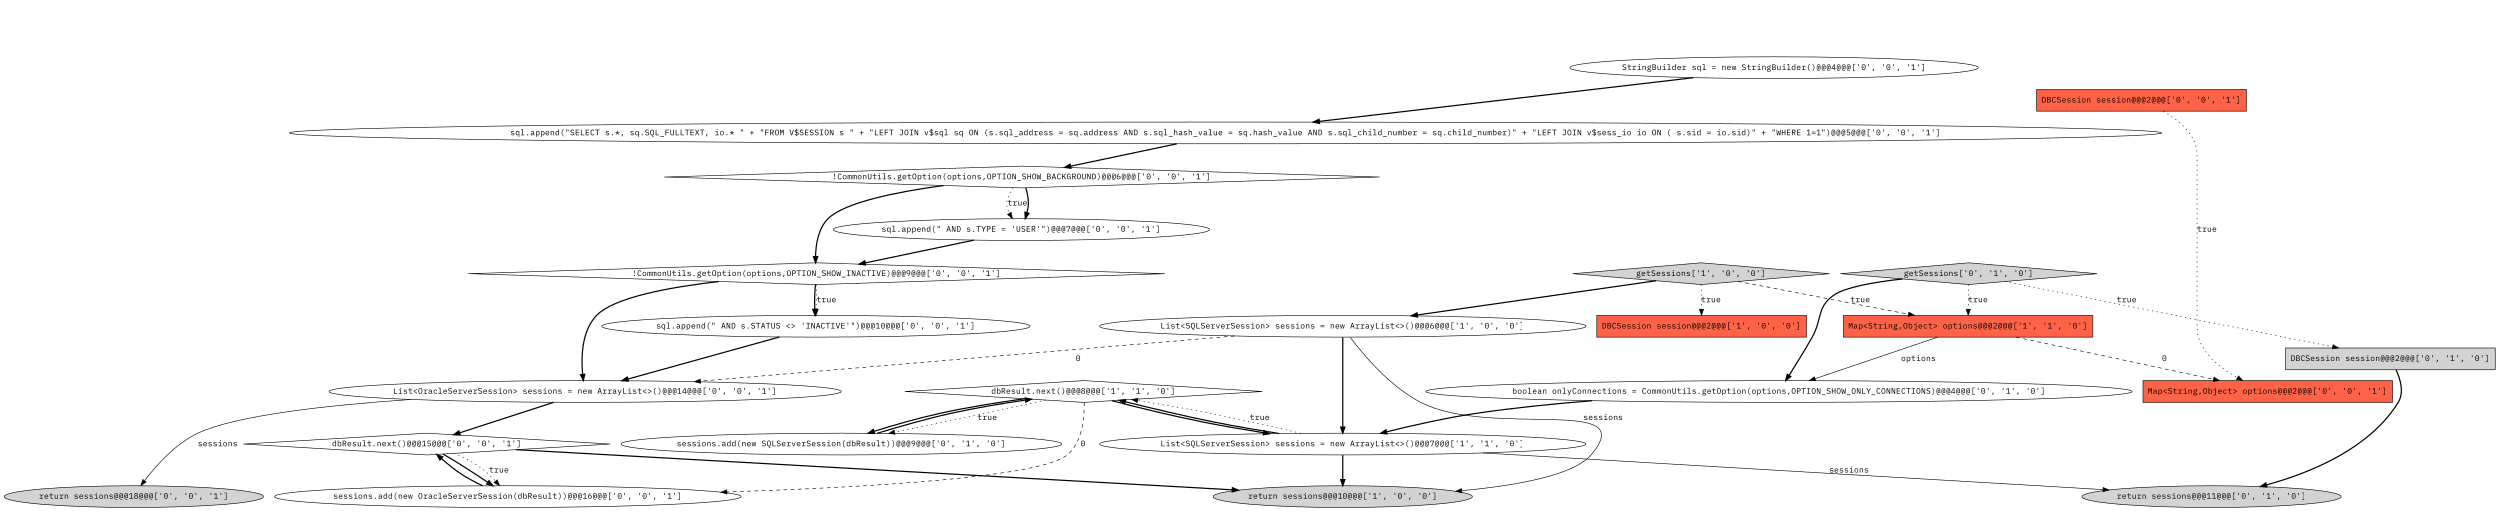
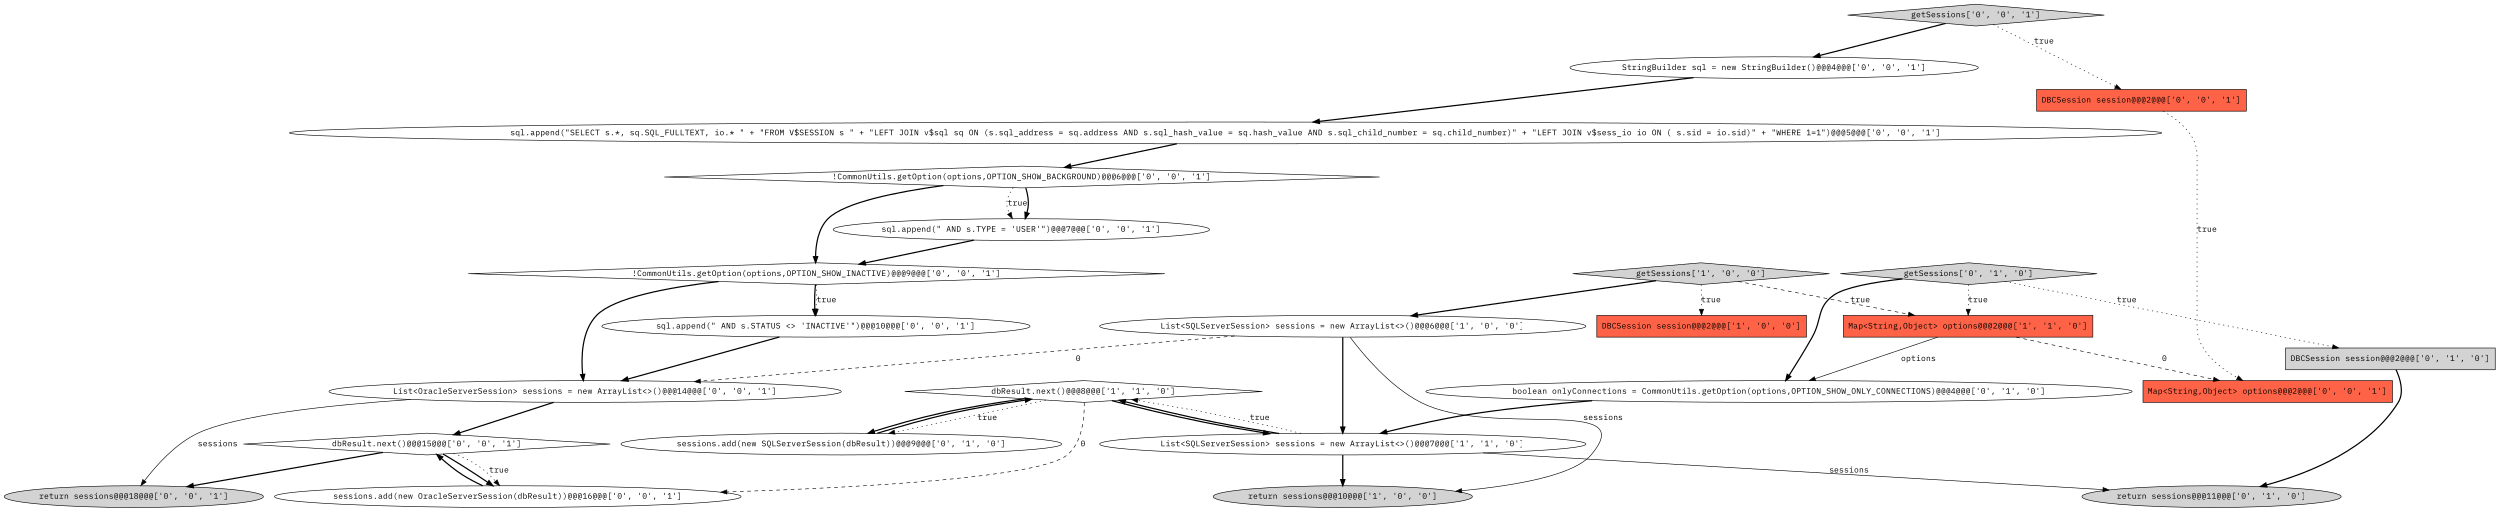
none -> (1976, 15)
(874, 470) -> (288, 469)
